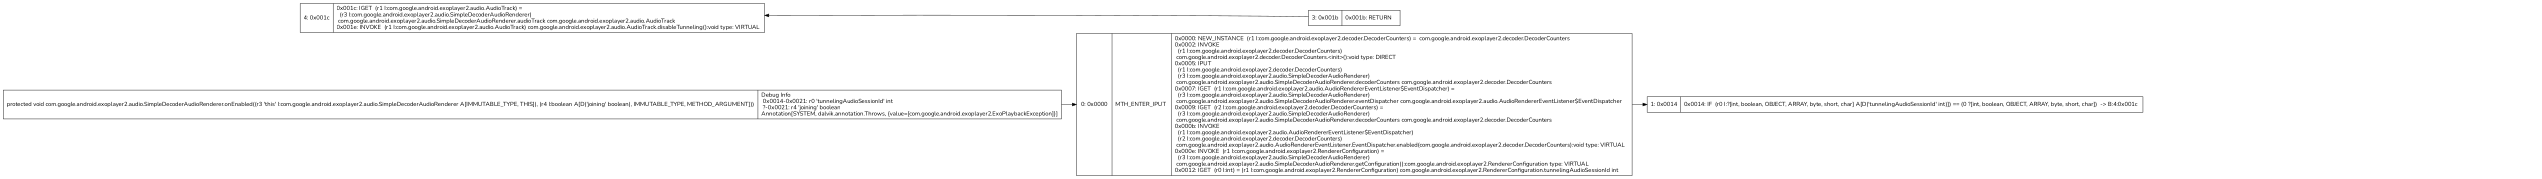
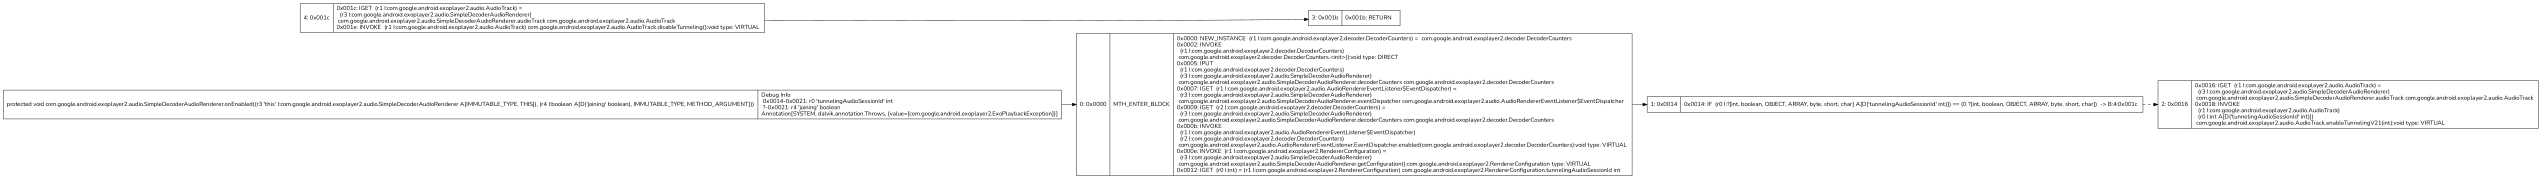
(1039, 15) -> (1034, 21)
(1141, 104) -> (1142, 104)
none -> (2348, 105)
